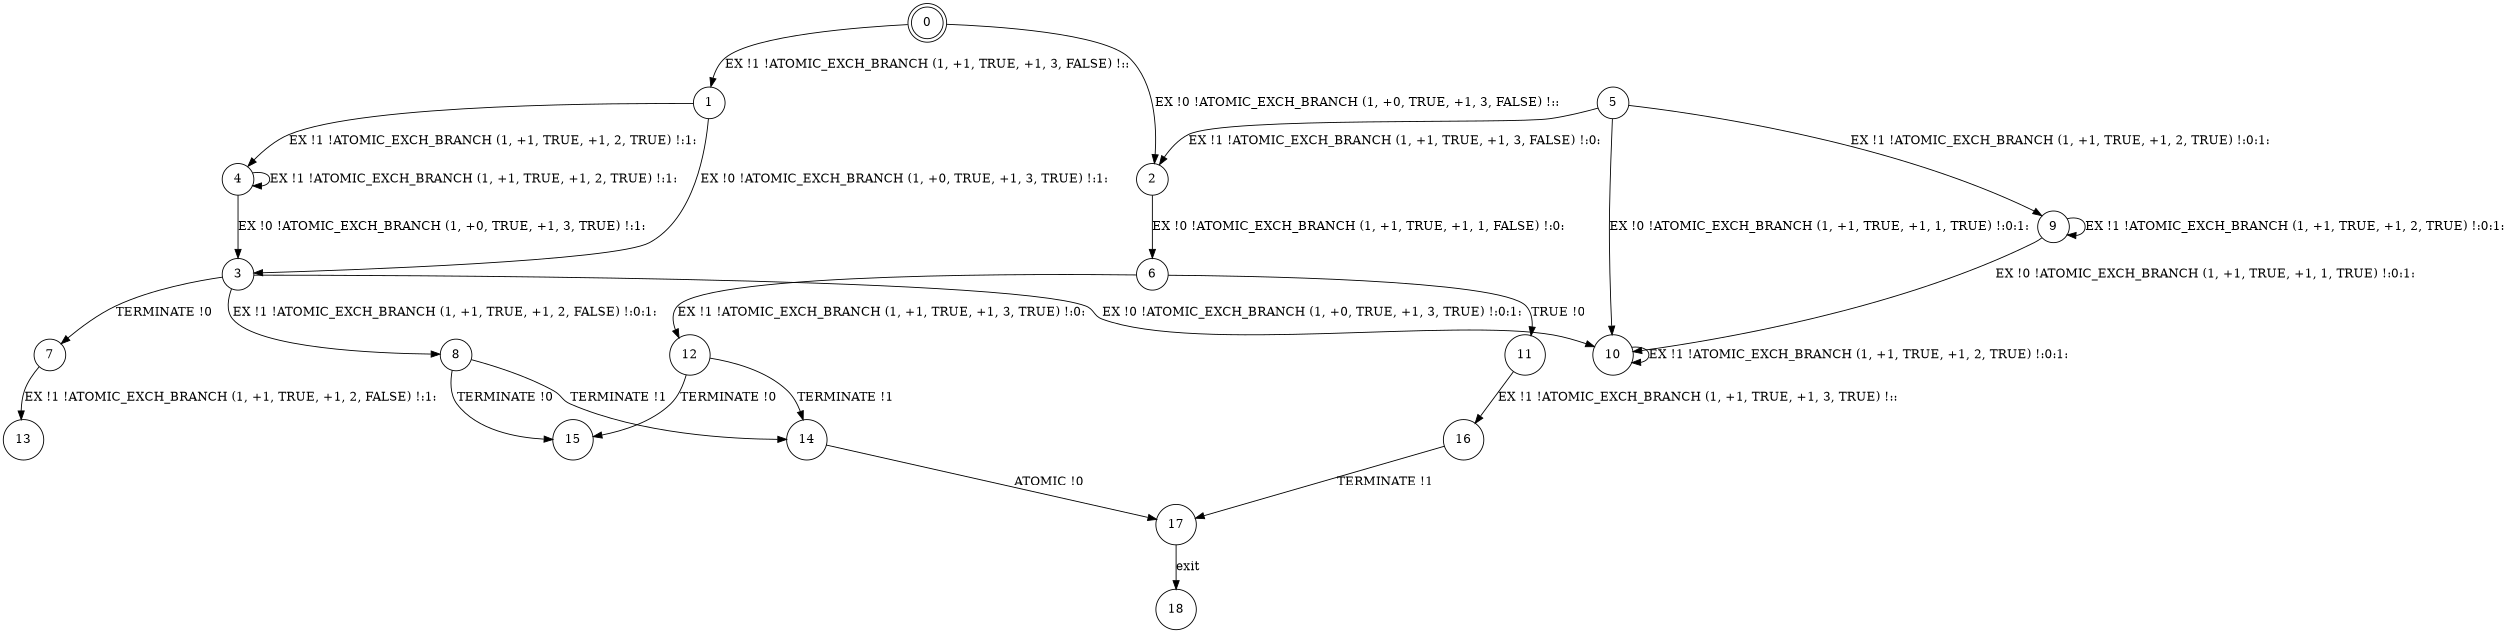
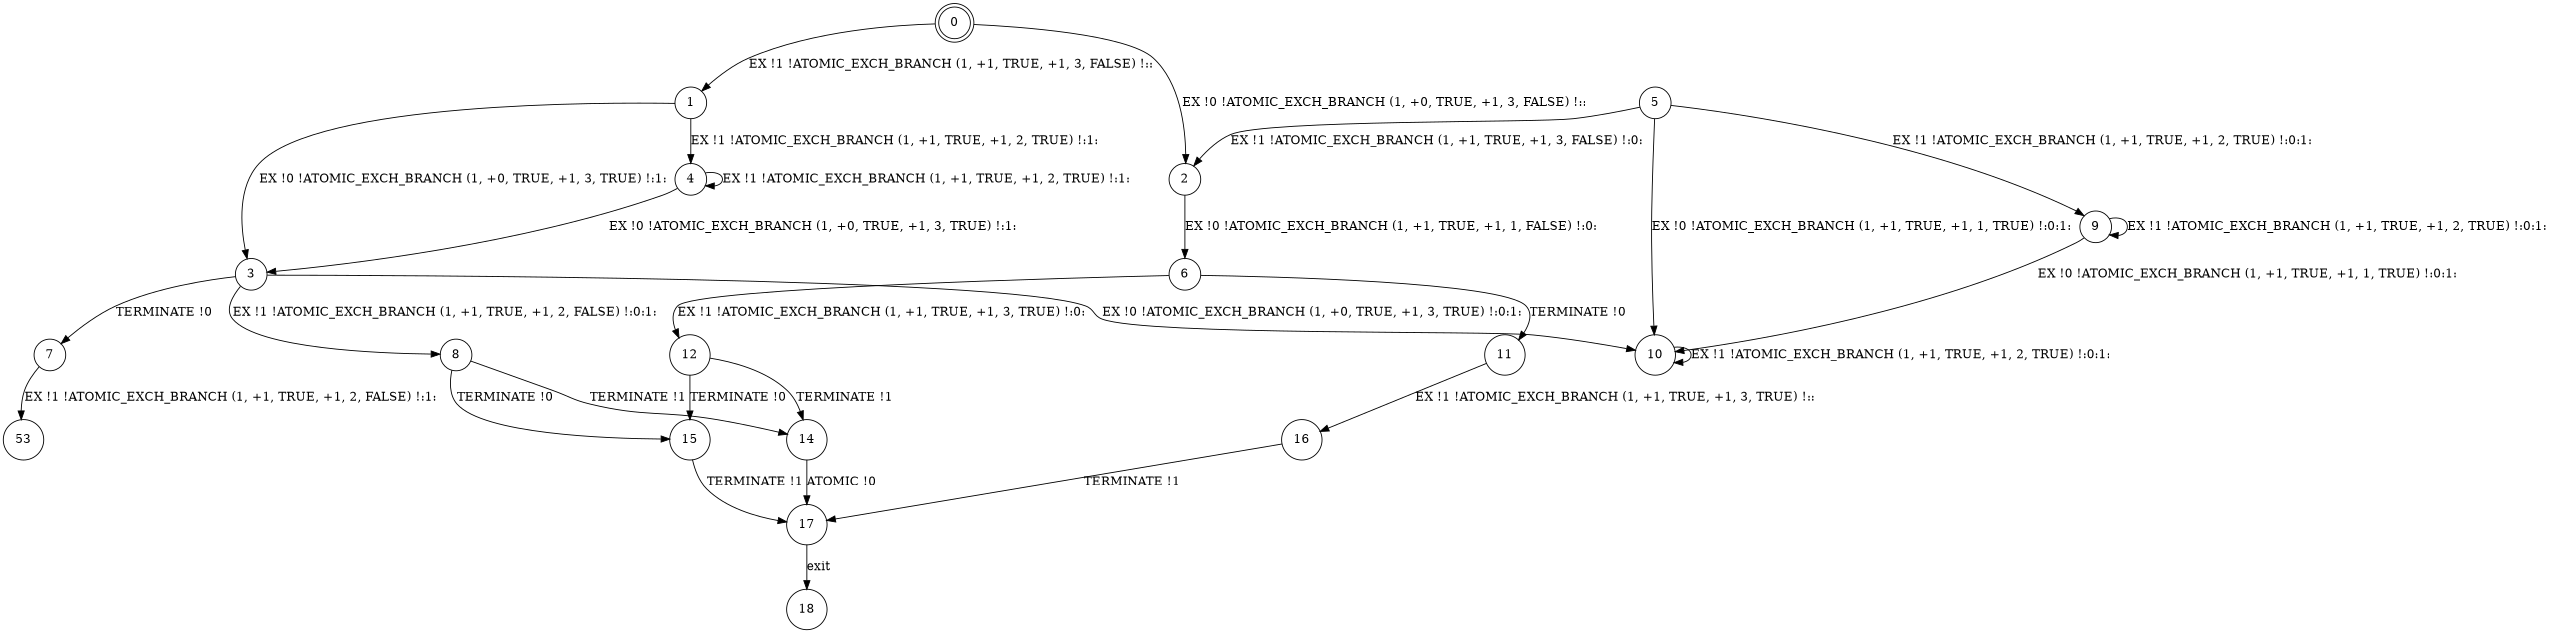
(1558, 313) -> (1578, 313)
(24, 440) -> (24, 440)
none -> (725, 503)
